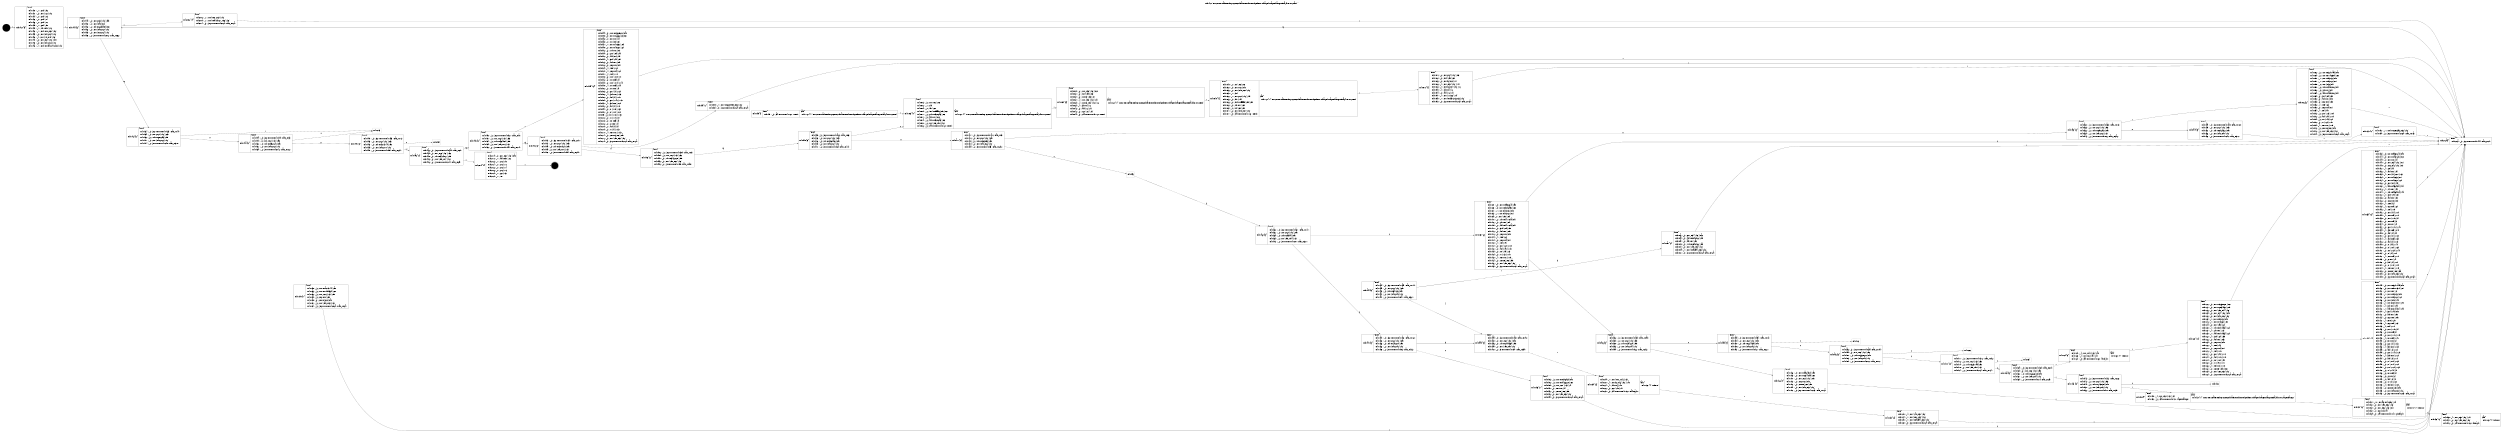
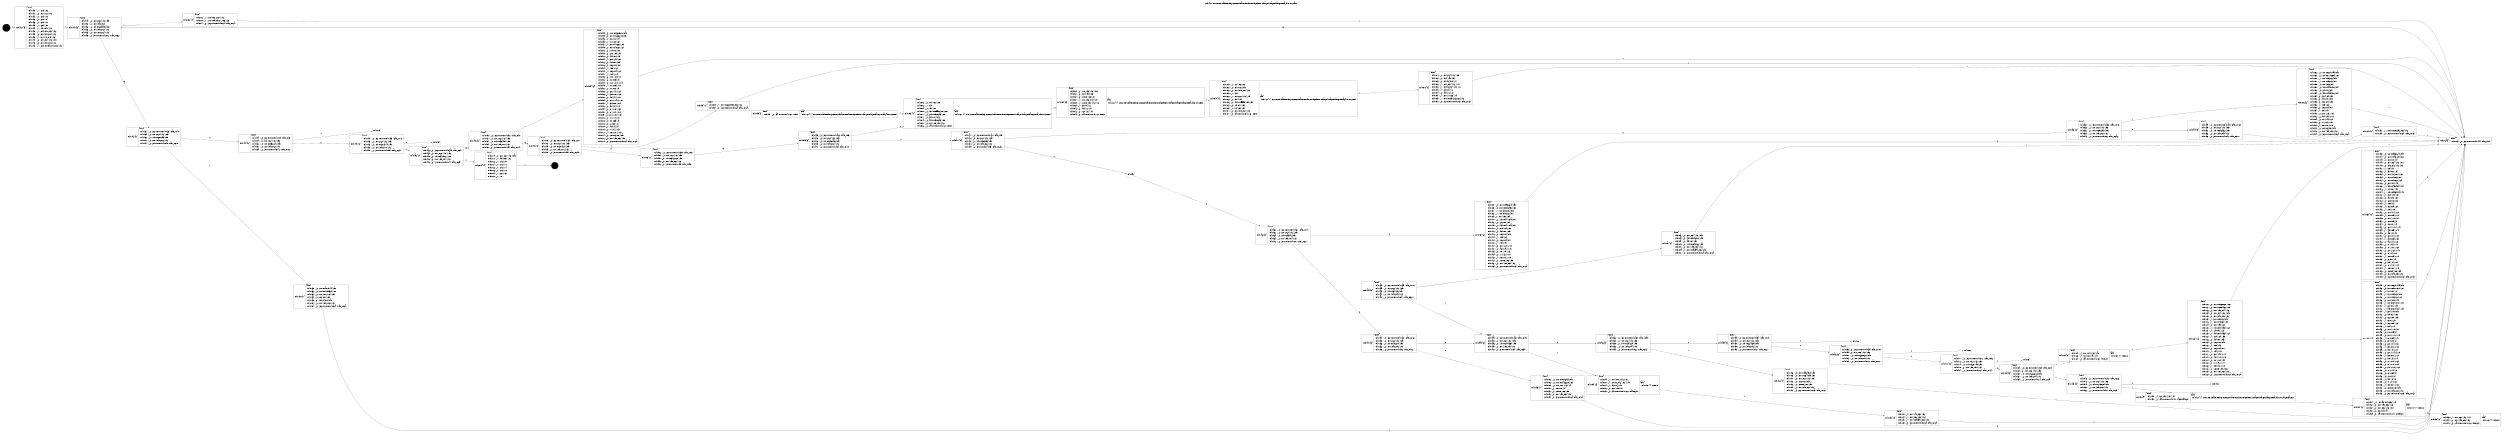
(276, 132) -> (235, 215)
(1570, 296) -> (1562, 343)
